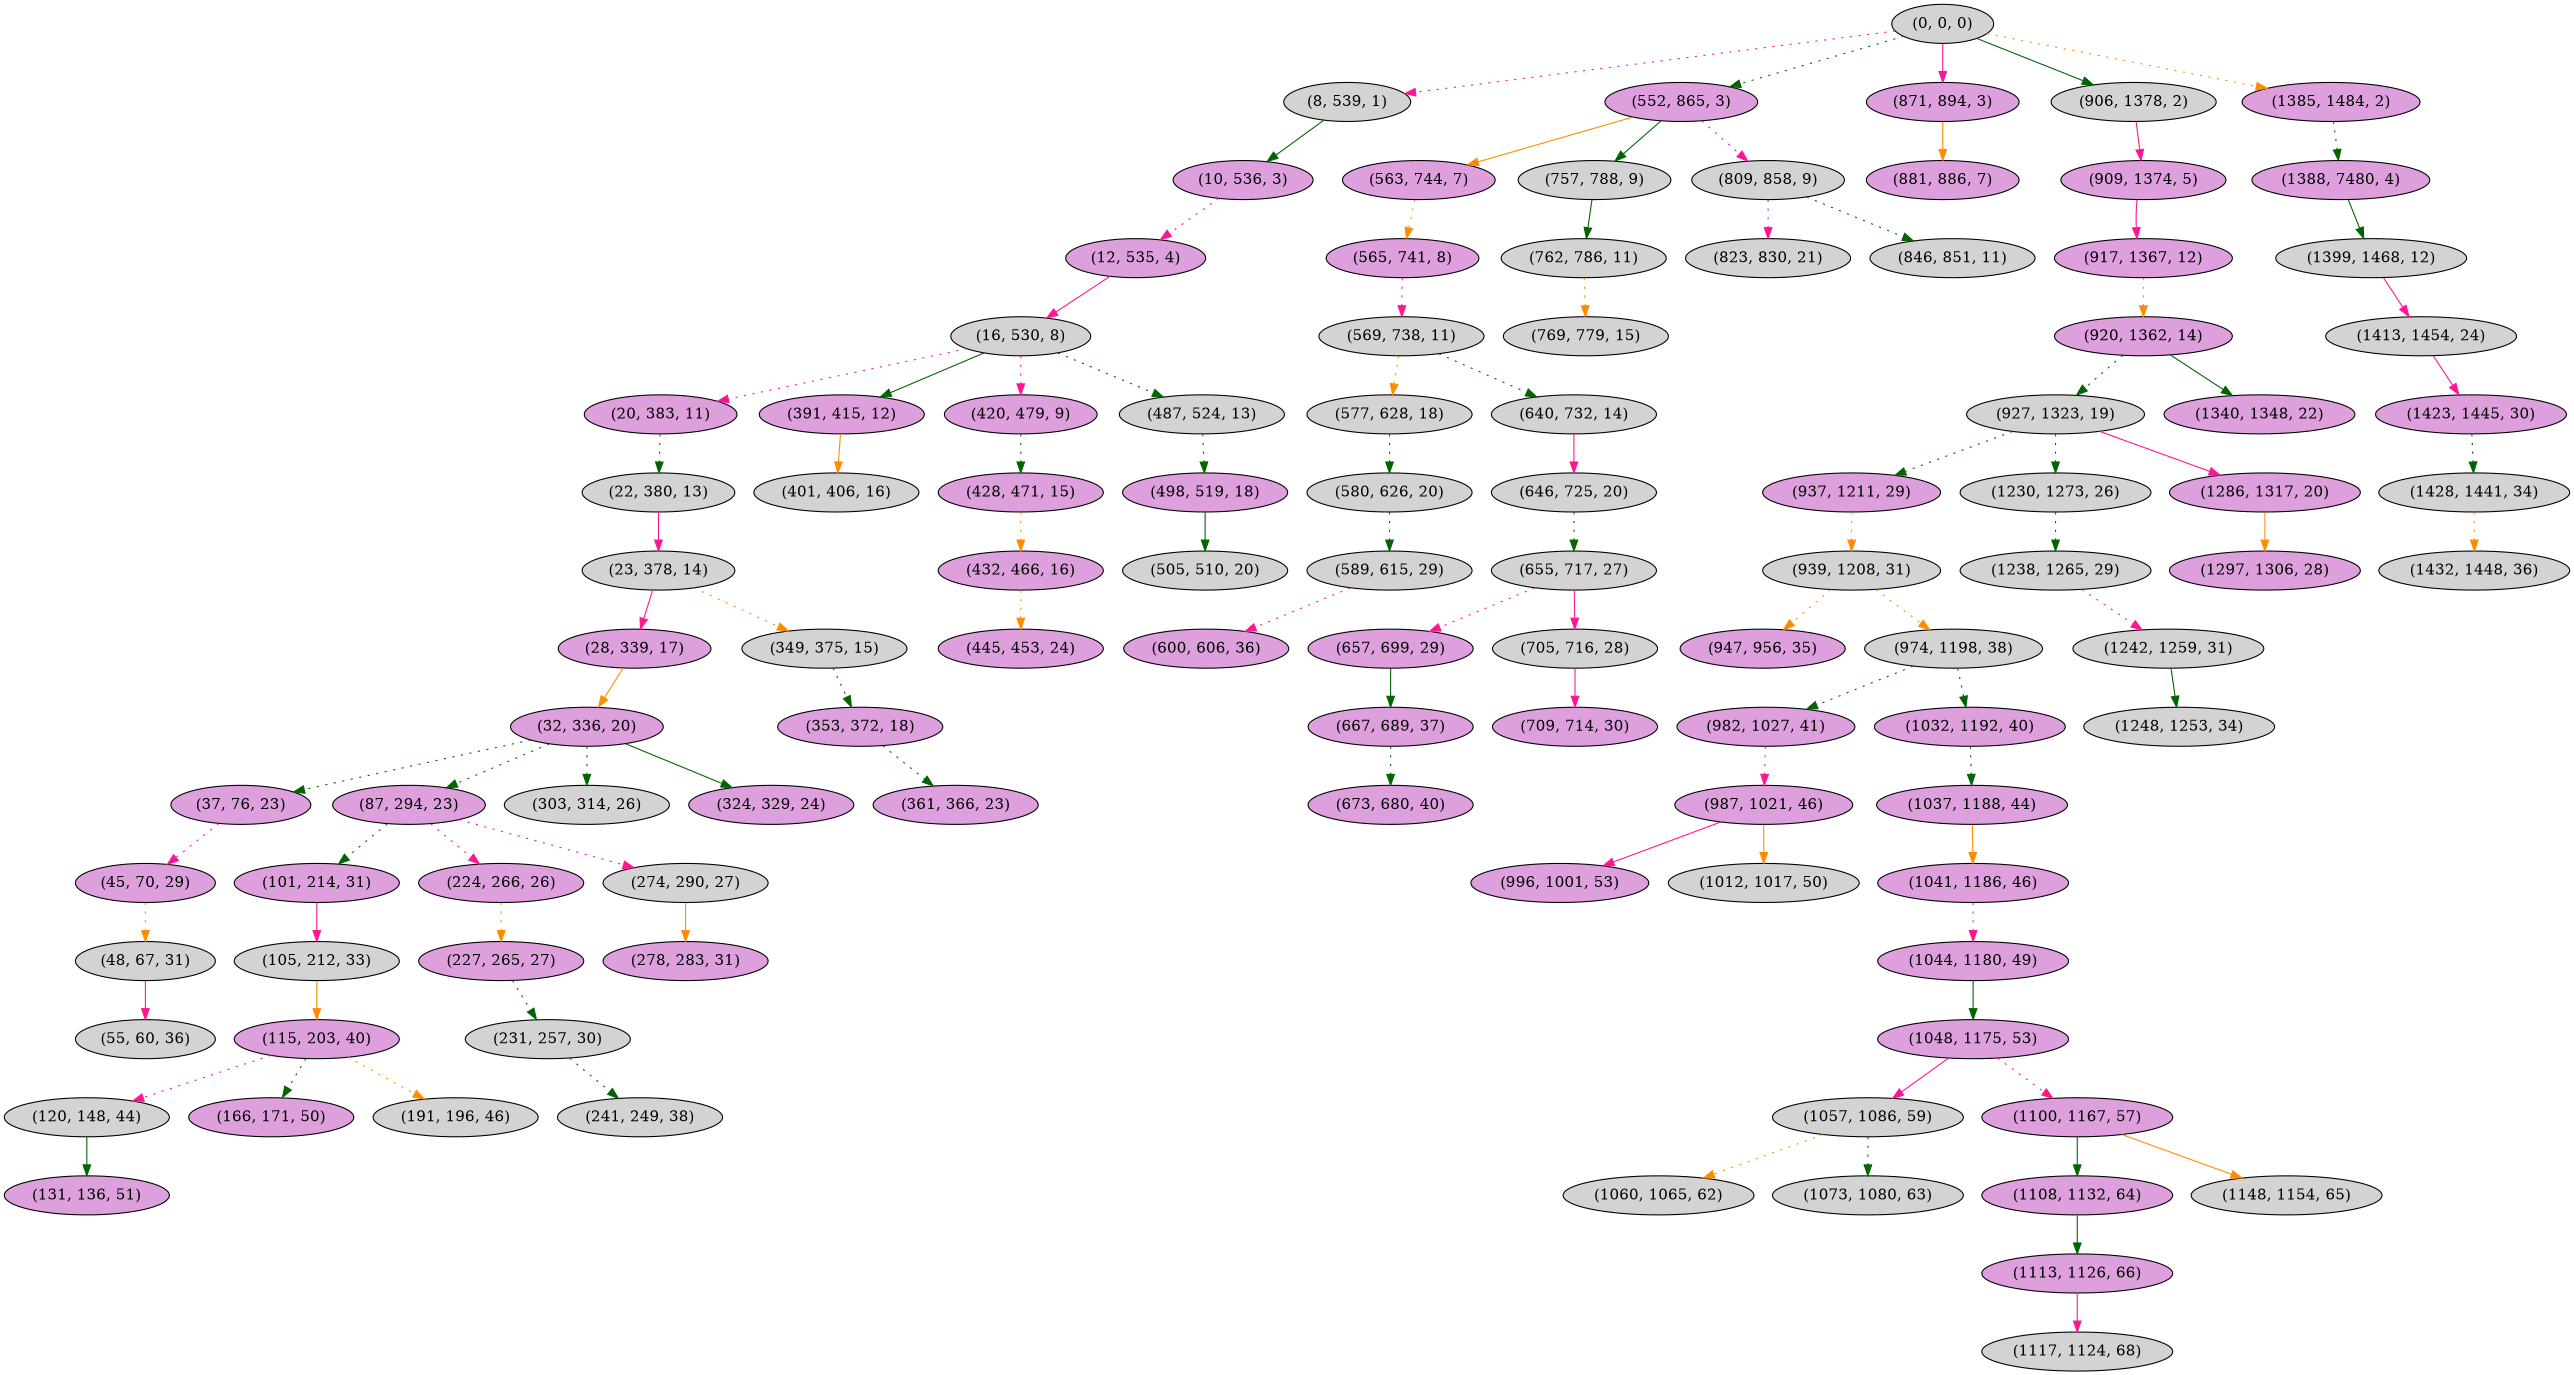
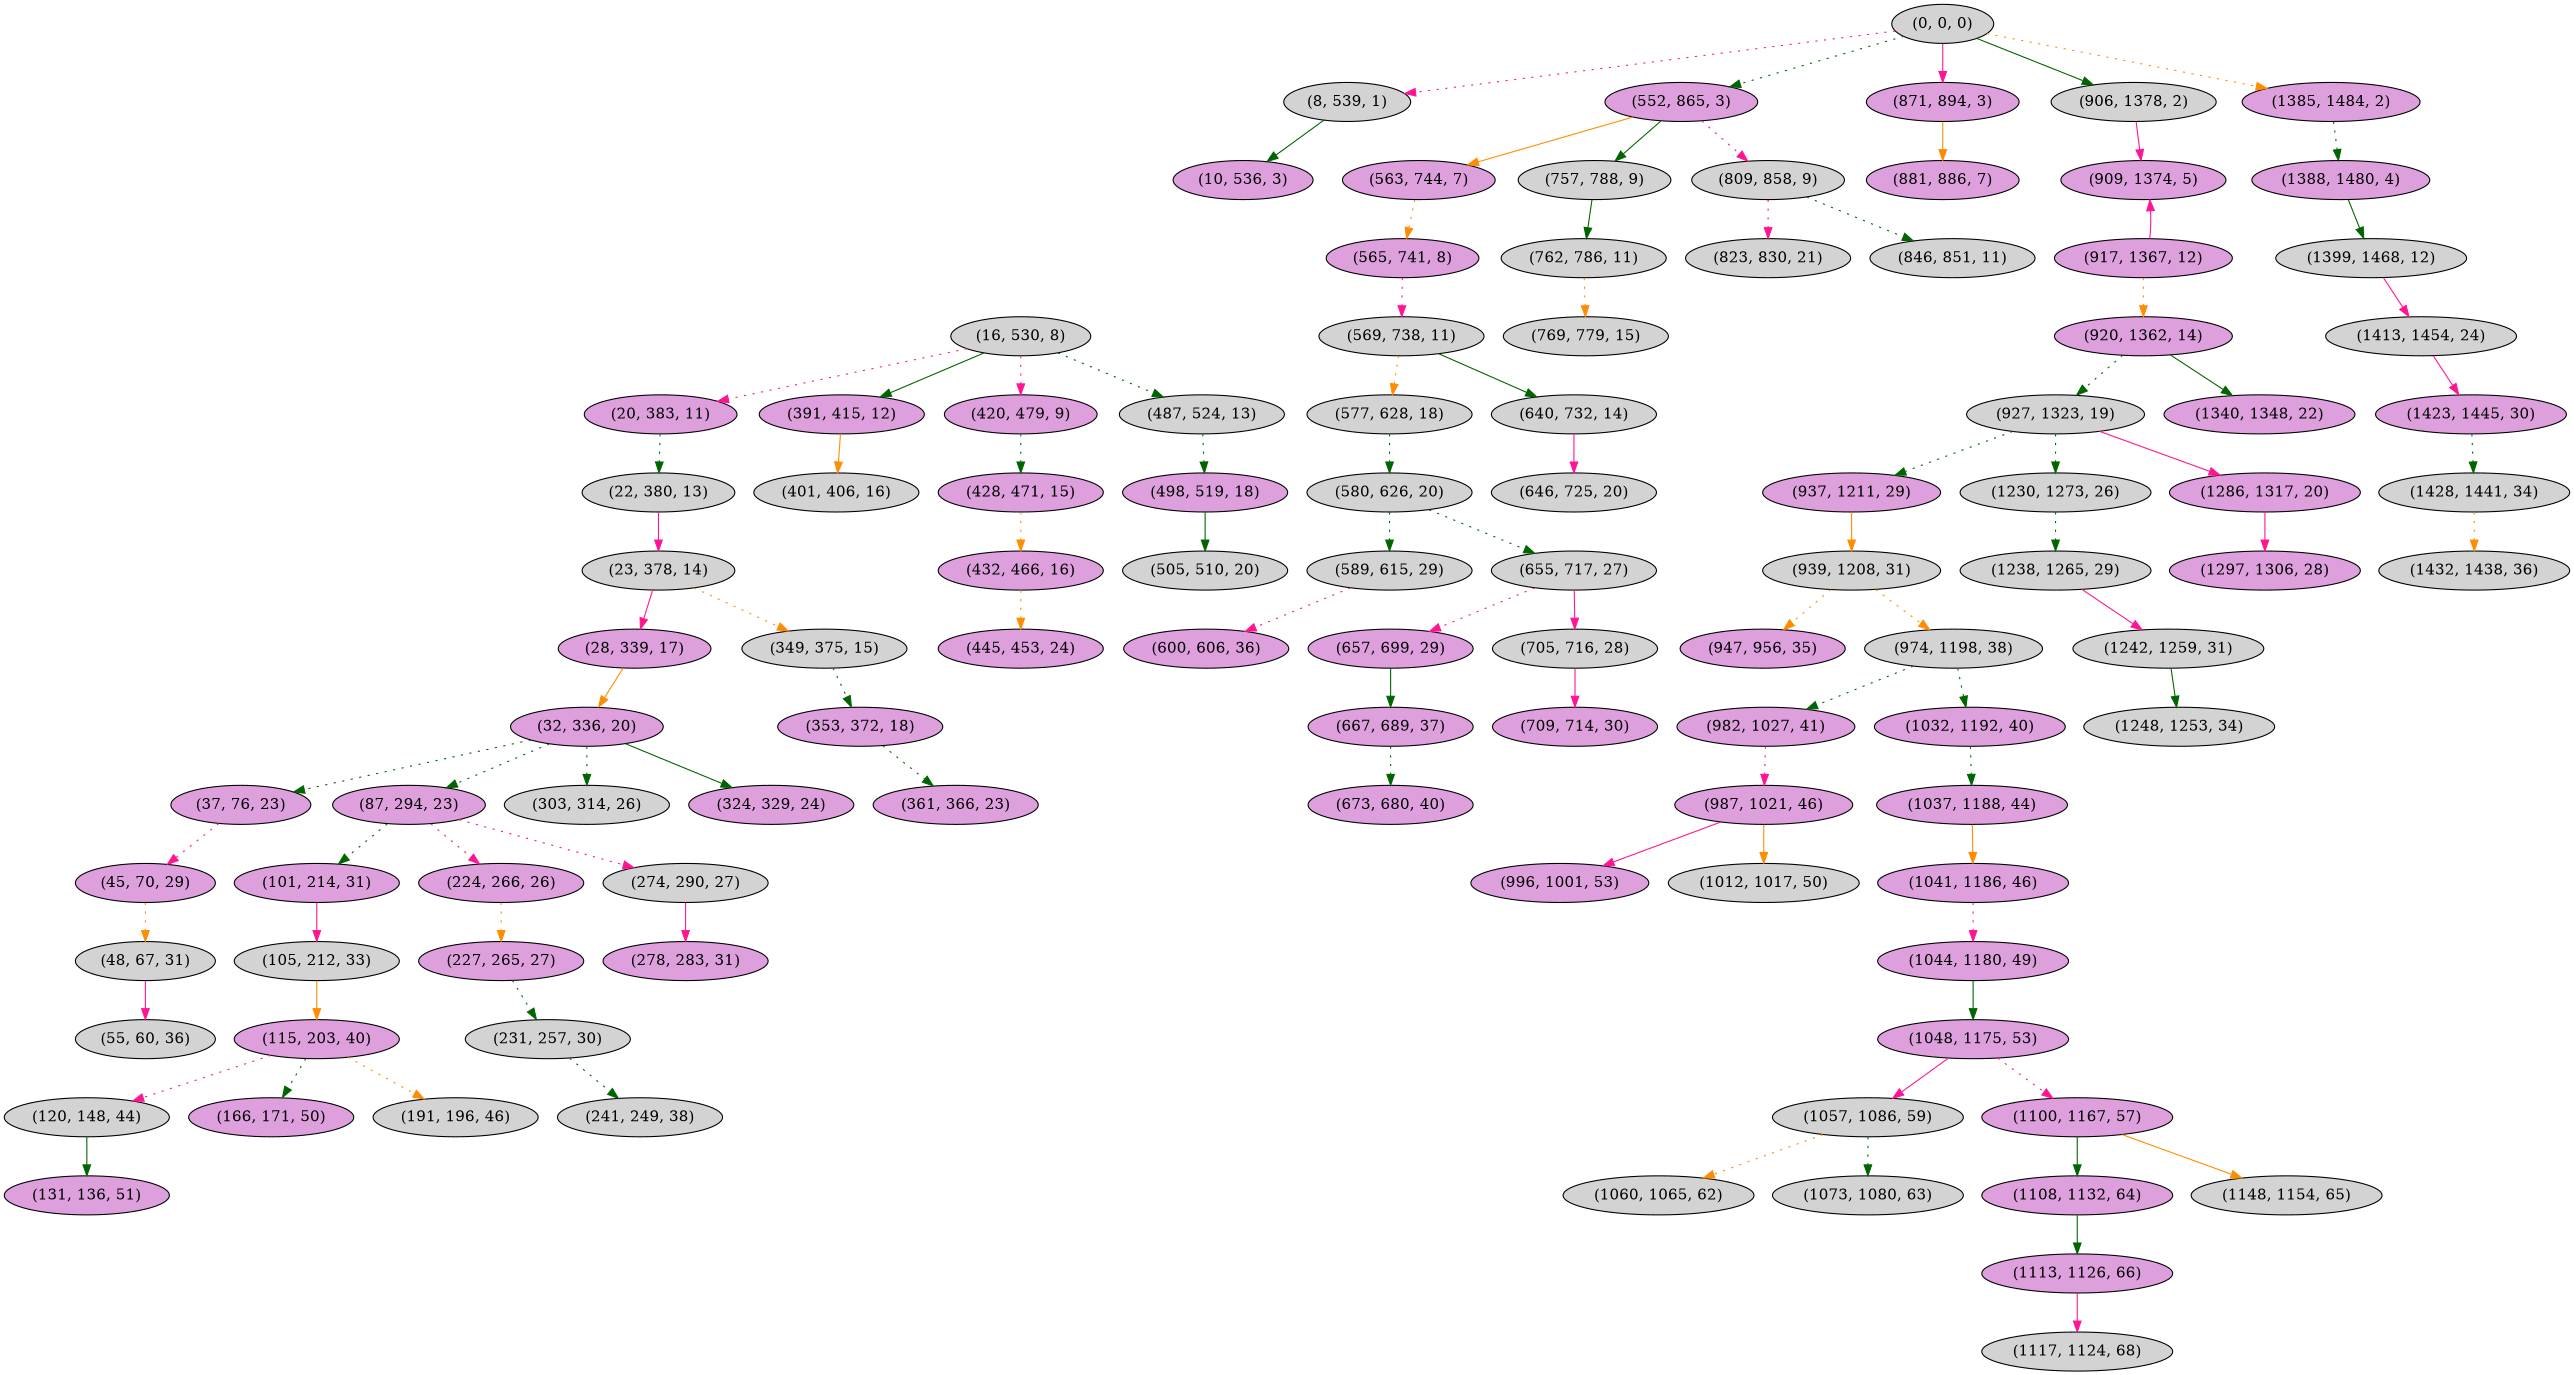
(2341, 180) -> (2341, 180)
(2136, 214) -> (2151, 225)
(1136, 258) -> none
(1483, 373) -> (1483, 373)
(1574, 526) -> (1477, 529)
(1852, 526) -> (1852, 526)
(2265, 526) -> (2265, 526)
(2474, 571) -> (2474, 571)
(2107, 607) -> (2107, 607)
(686, 917) -> (686, 917)
